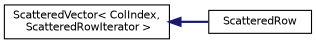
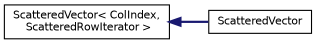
(260, 22) -> (260, 22)
